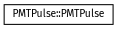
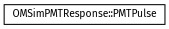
(59, 15) -> (85, 15)
